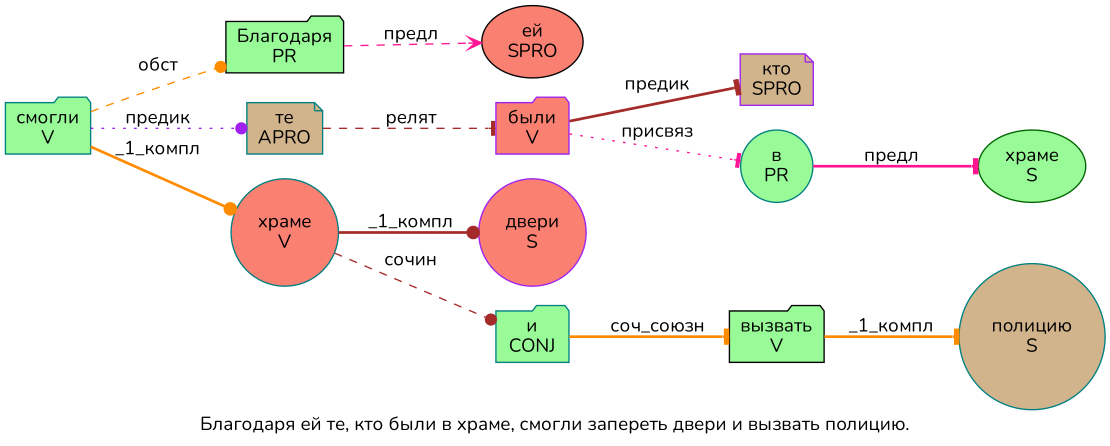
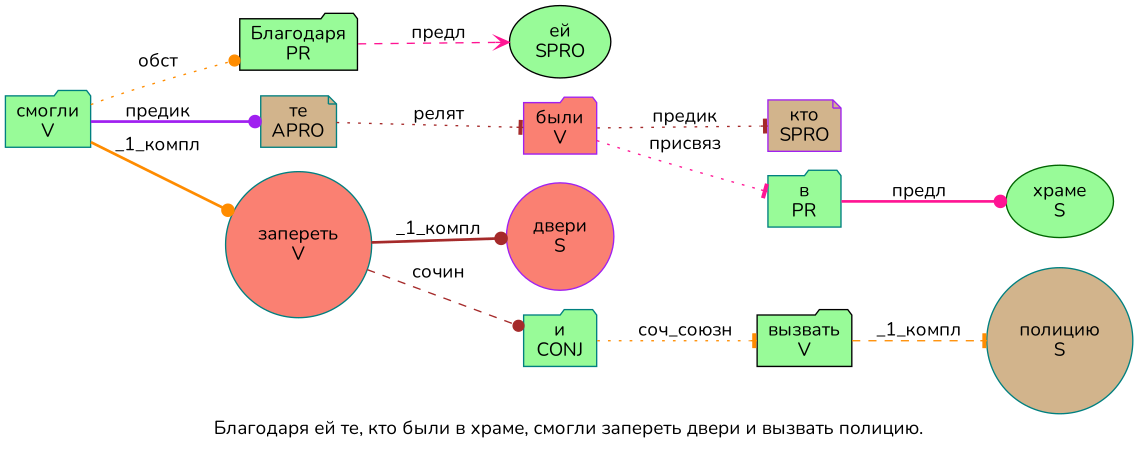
(532, 42) -> (560, 42)
(153, 89) -> (159, 82)
(651, 105) -> (679, 127)
(163, 128) -> (170, 122)
(406, 128) -> (426, 125)
(777, 166) -> (804, 201)
(892, 166) -> (918, 201)
(285, 233) -> (299, 245)
(646, 337) -> (673, 341)
(888, 337) -> (916, 341)
